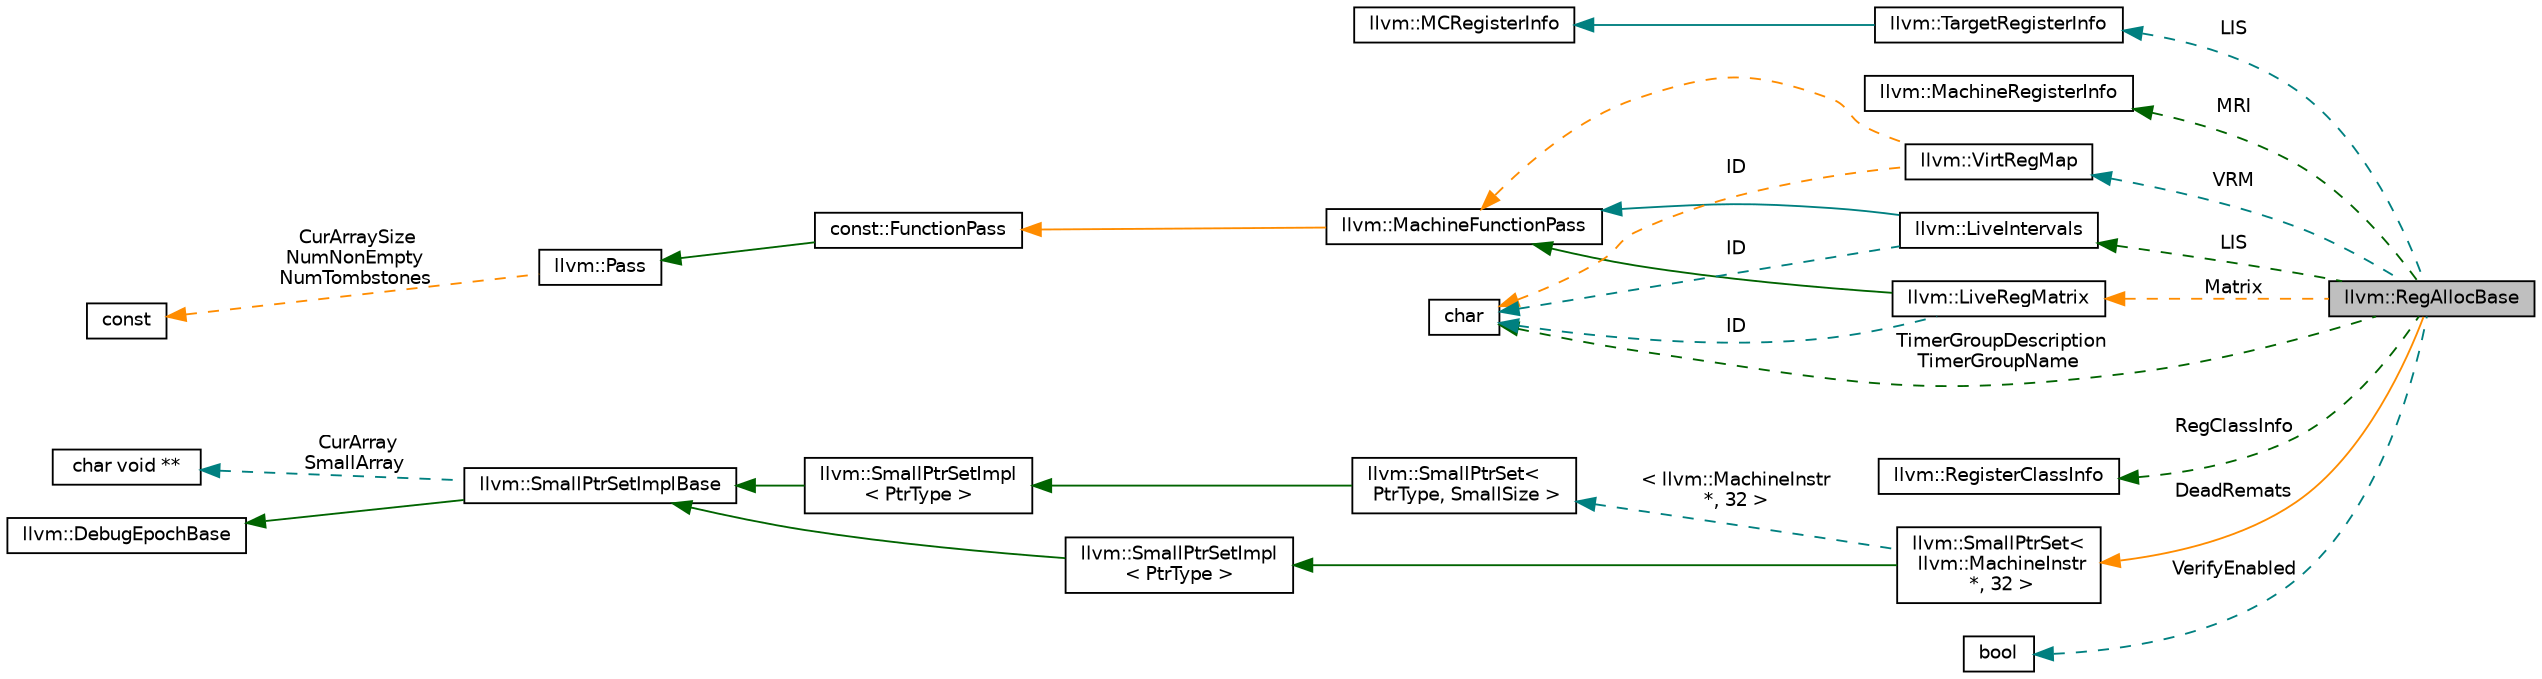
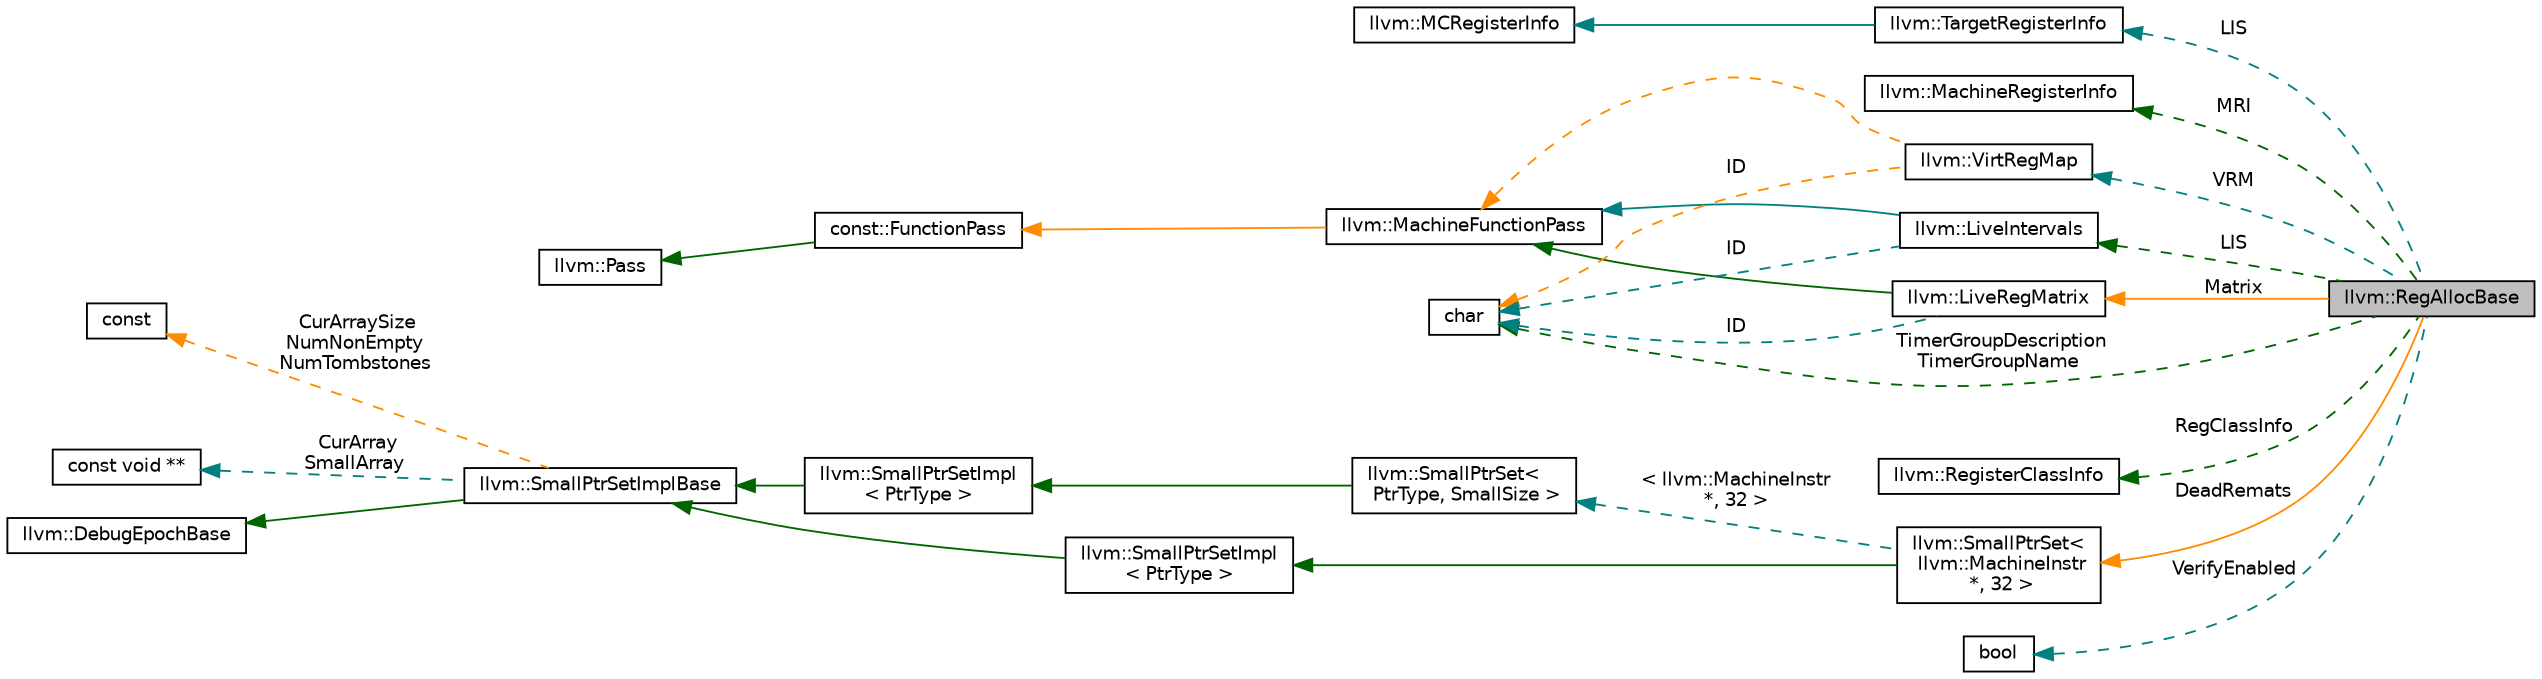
(363, 294) -> (367, 404)
(2227, 299) -> (2227, 299)
(127, 467) -> (127, 467)
